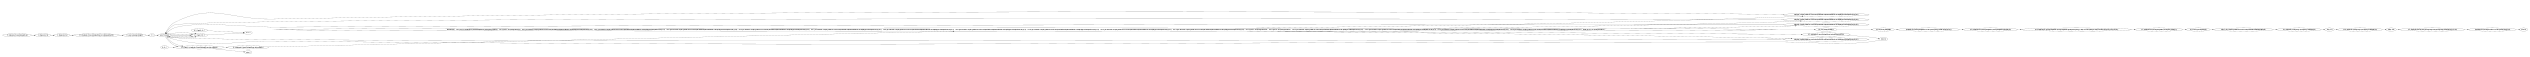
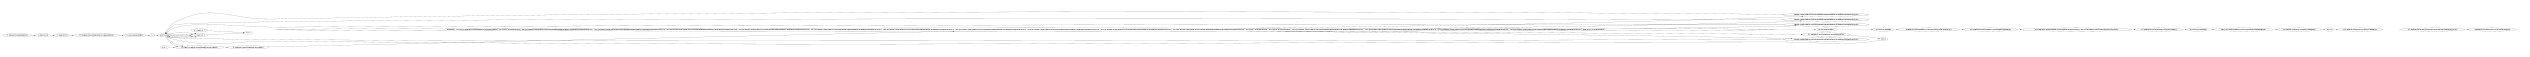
(2391, 30) -> none
(2524, 30) -> none
(248, 52) -> none
